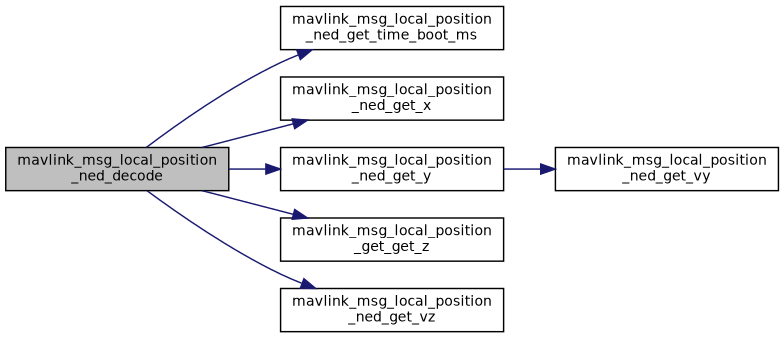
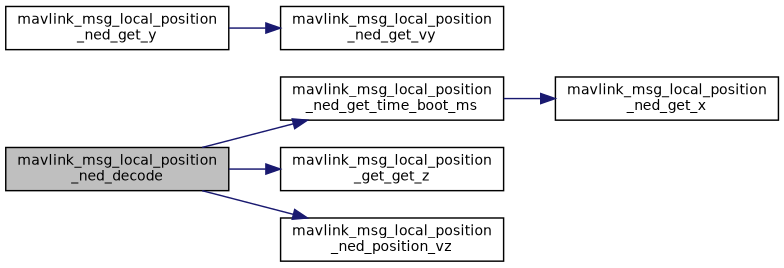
(248, 136) -> (522, 99)
(247, 169) -> none
(392, 310) -> (392, 240)
